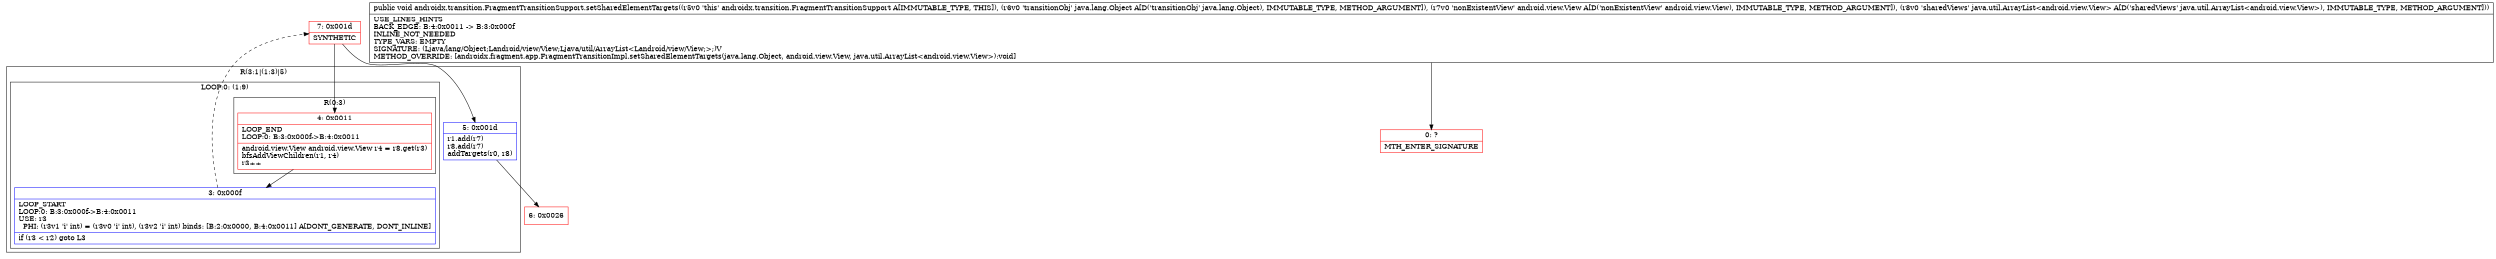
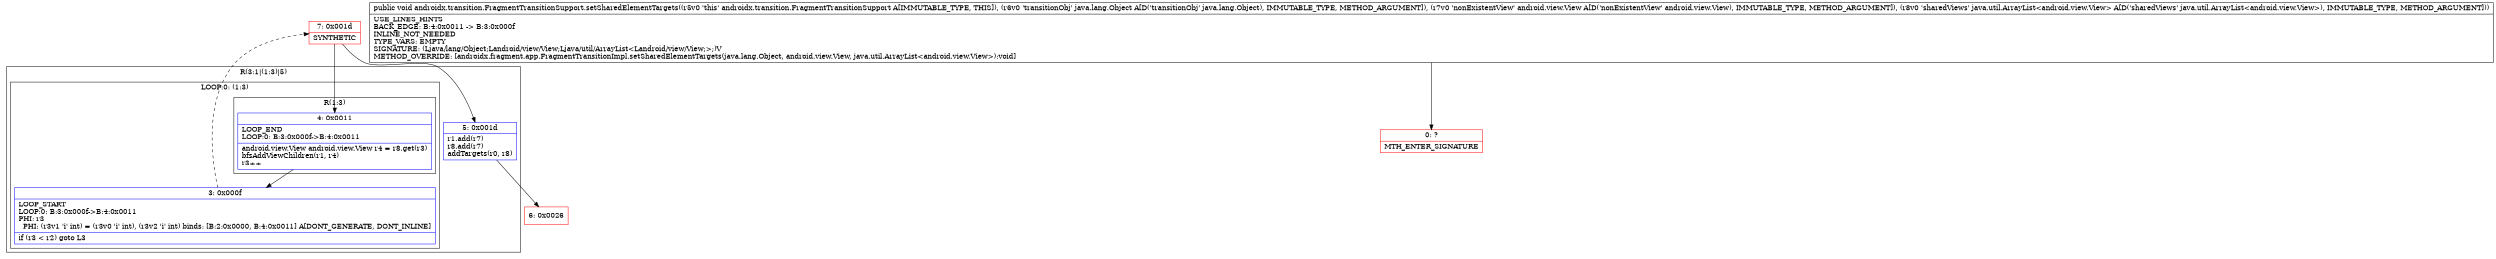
(225, 88) -> (225, 88)
(335, 103) -> (335, 103)
(335, 141) -> (335, 141)
(34, 219) -> (33, 219)
